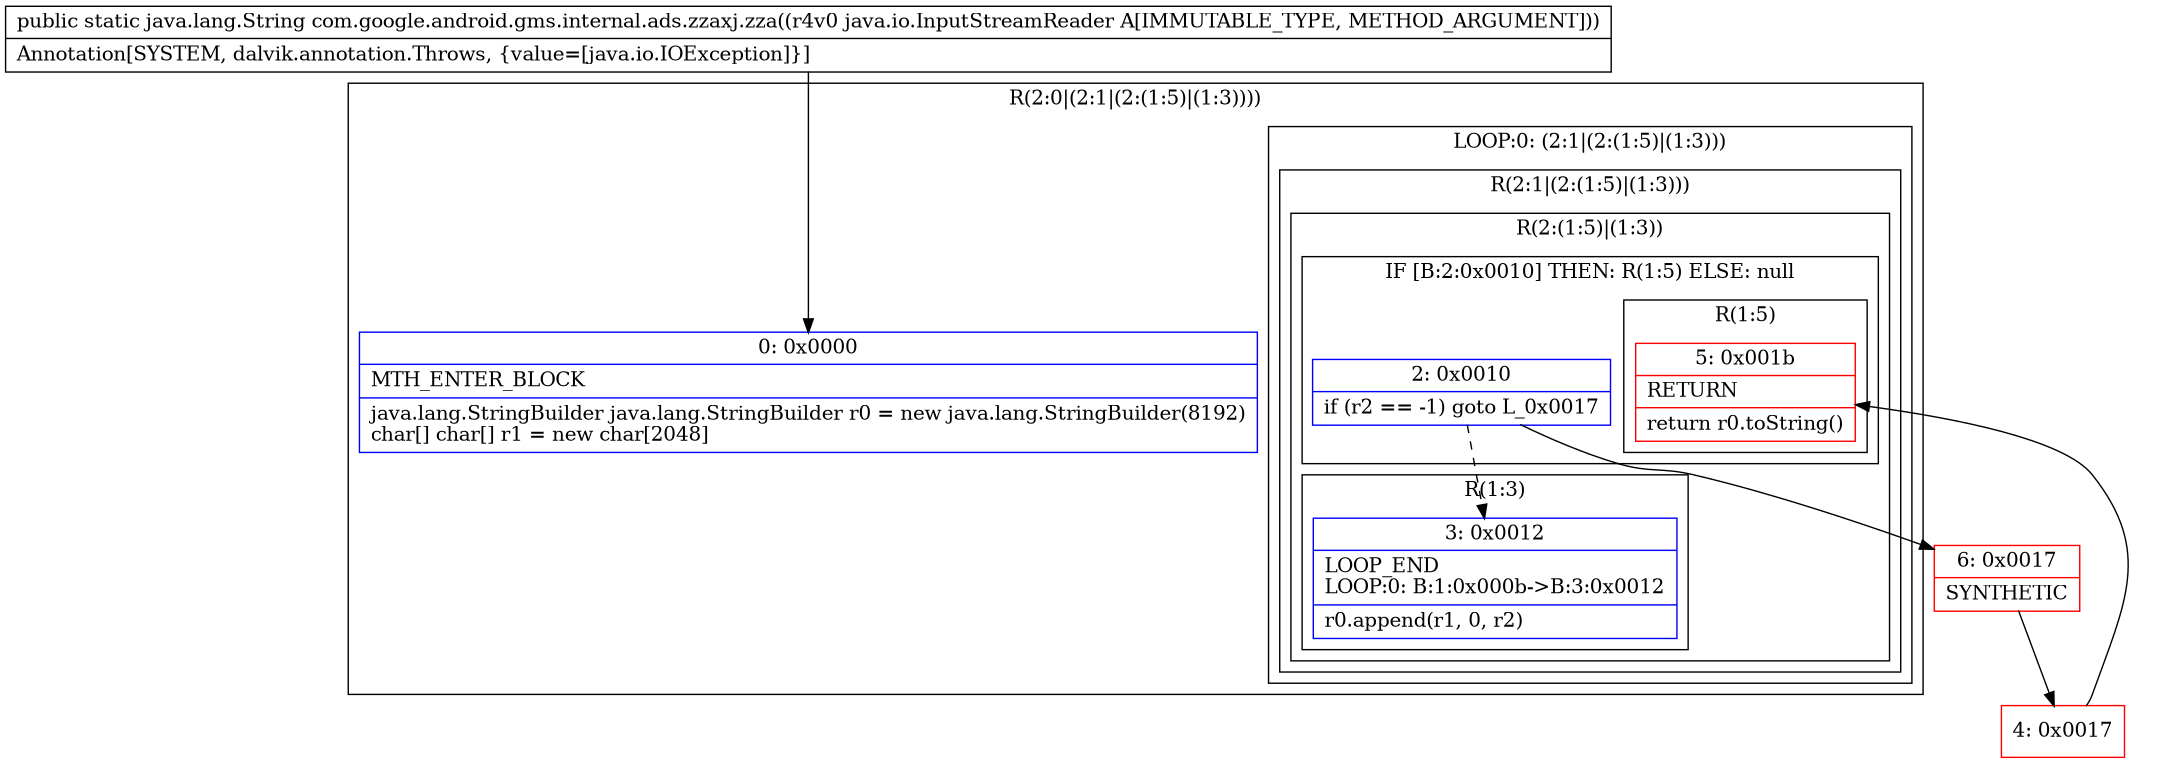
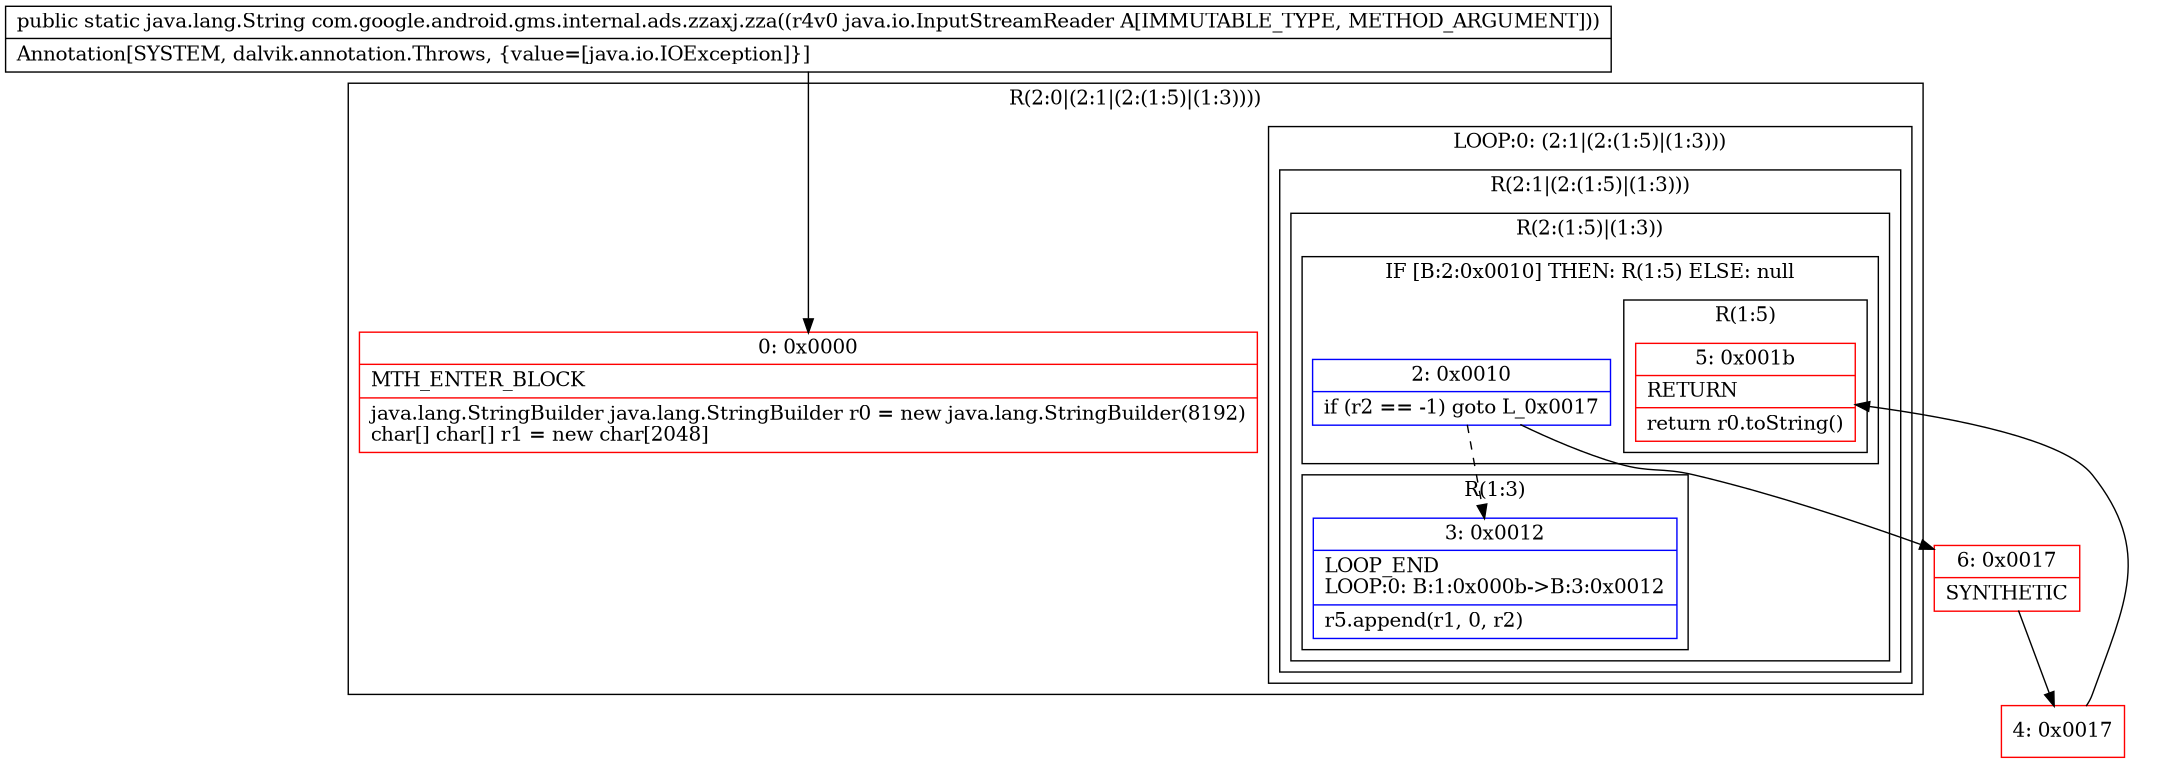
(808, 392) -> (808, 392)
(1424, 621) -> (1424, 621)
